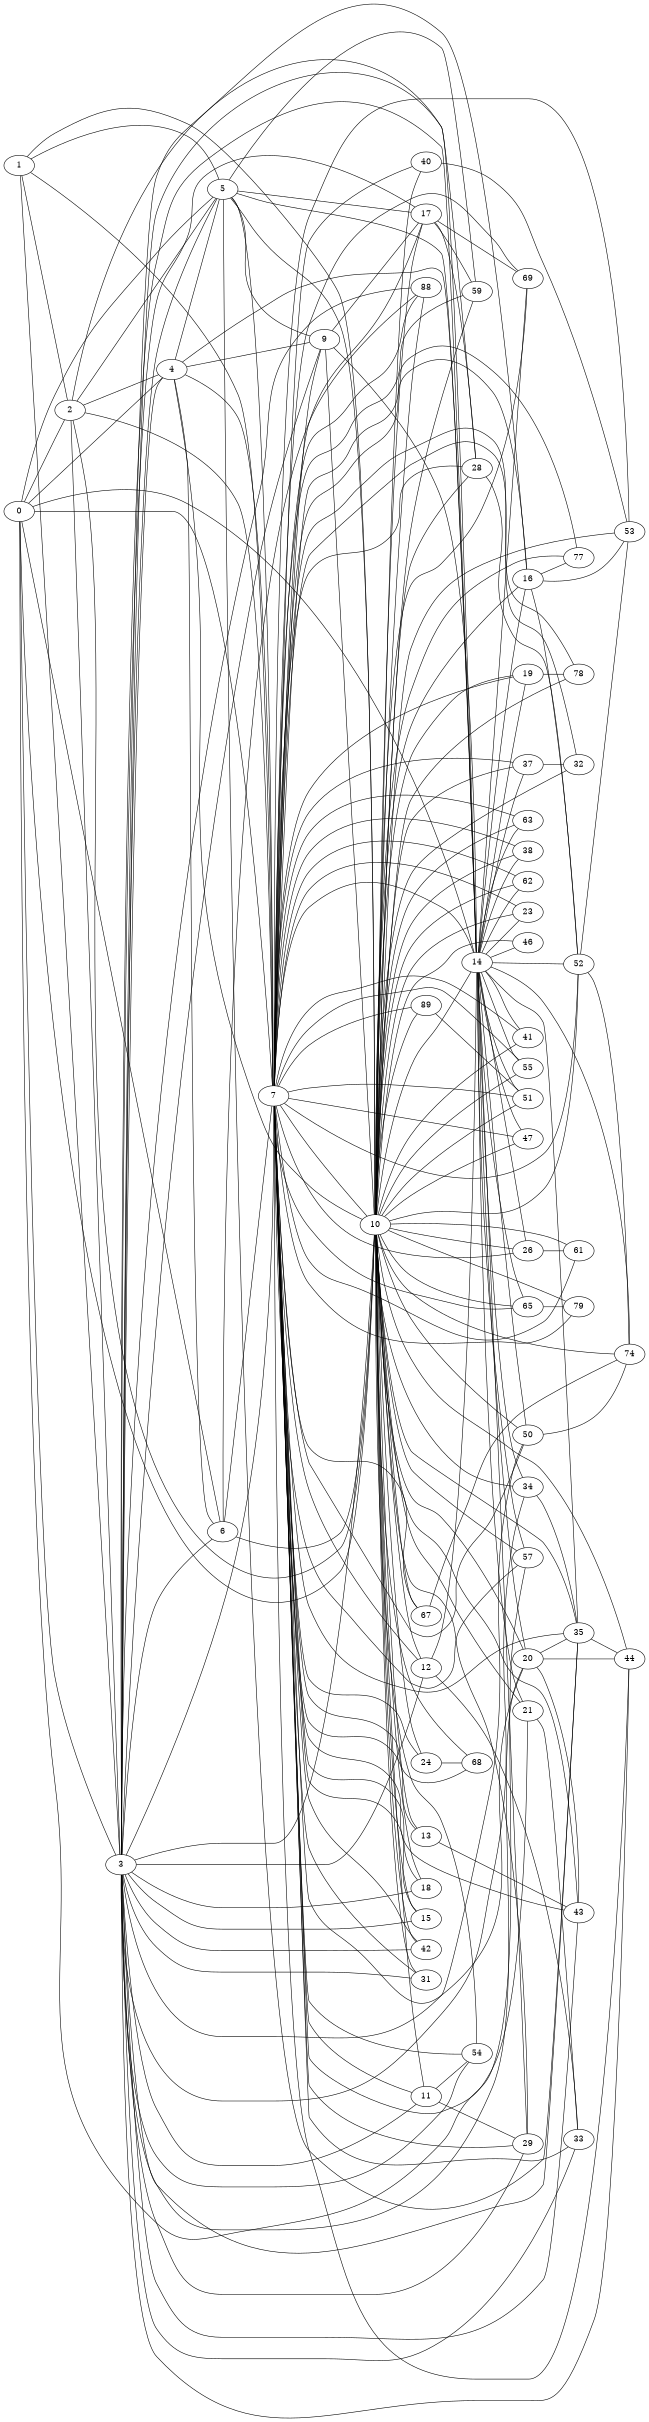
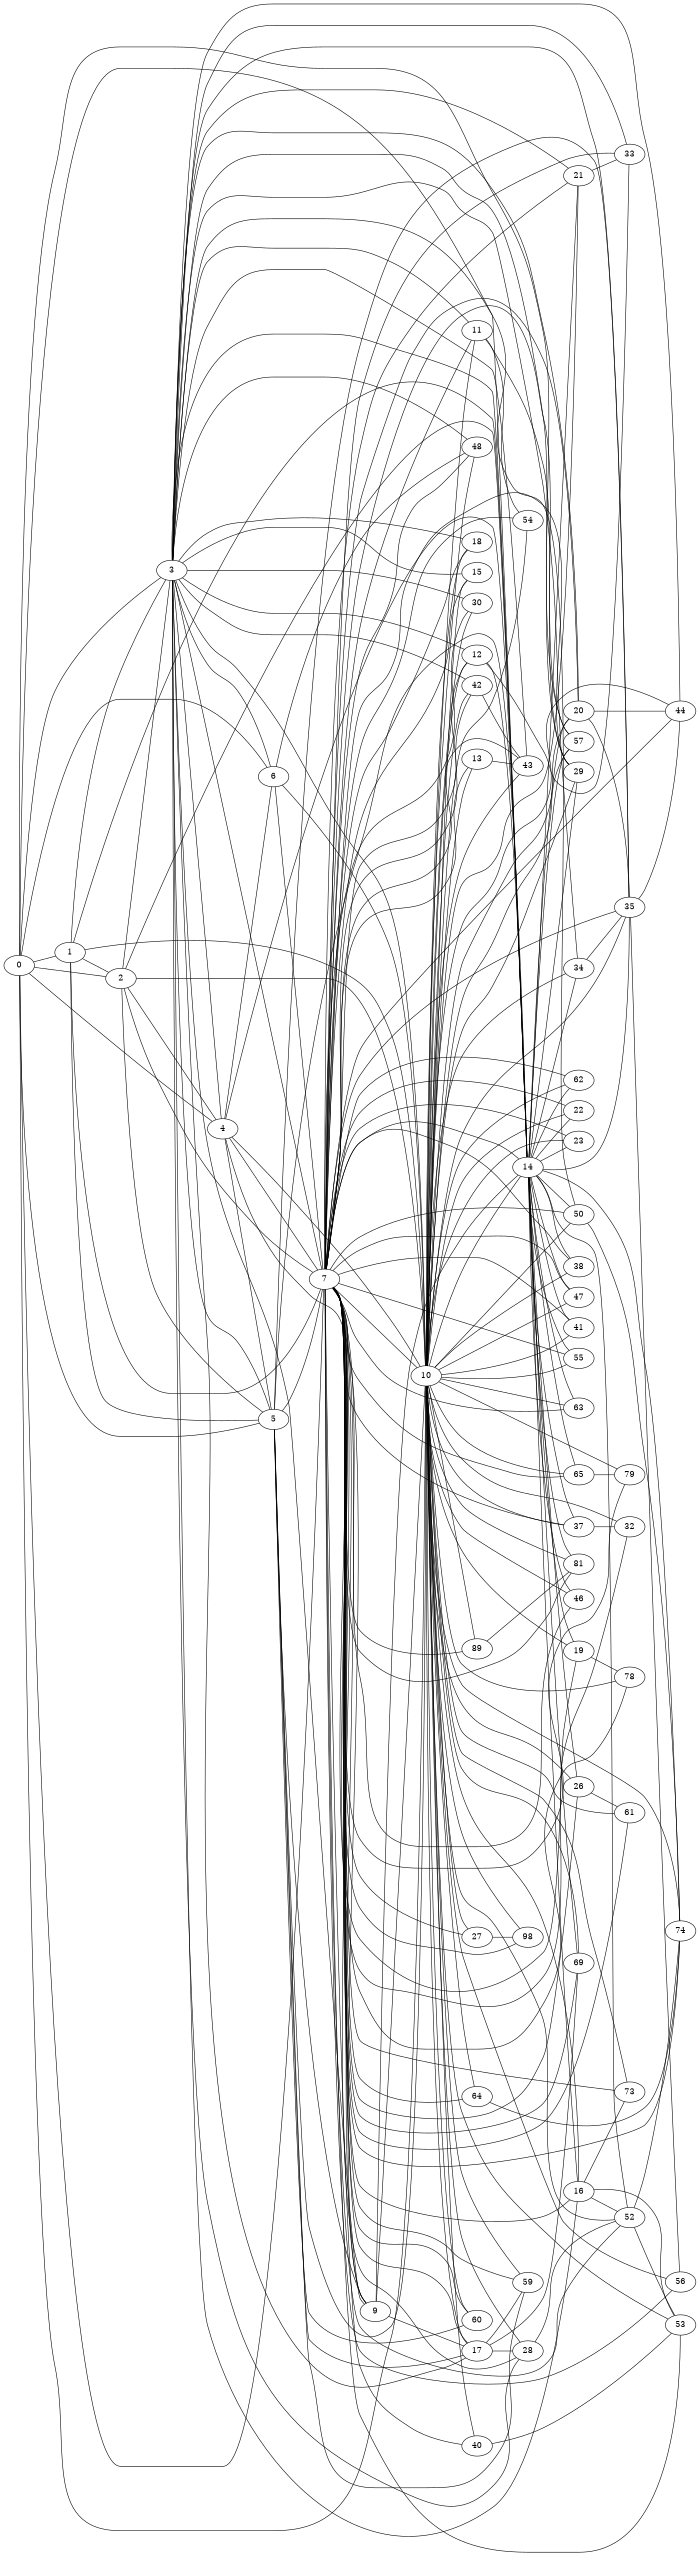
(426, 288) -> (477, 447)
none -> (479, 412)
(579, 558) -> (630, 2092)
none -> (45, 959)
(528, 1099) -> (579, 1564)
none -> (579, 1111)
(426, 1616) -> (477, 2097)
none -> (367, 1749)
(426, 1763) -> (477, 1937)
(477, 1763) -> (528, 1937)
(573, 1794) -> (499, 726)
(426, 1980) -> (477, 603)
none -> (370, 2154)
(191, 2184) -> (201, 149)
none -> (681, 2282)
none -> (477, 2320)
